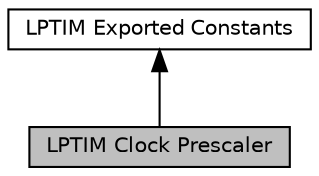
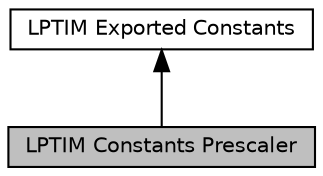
(160, 147) -> (162, 147)
